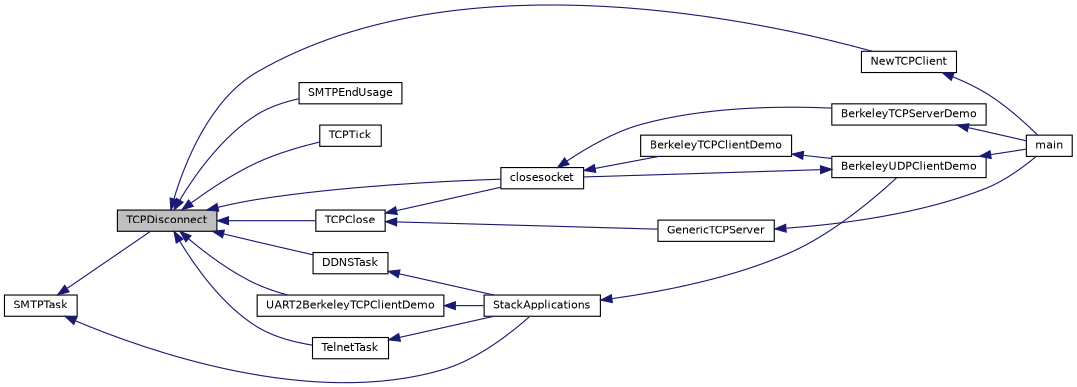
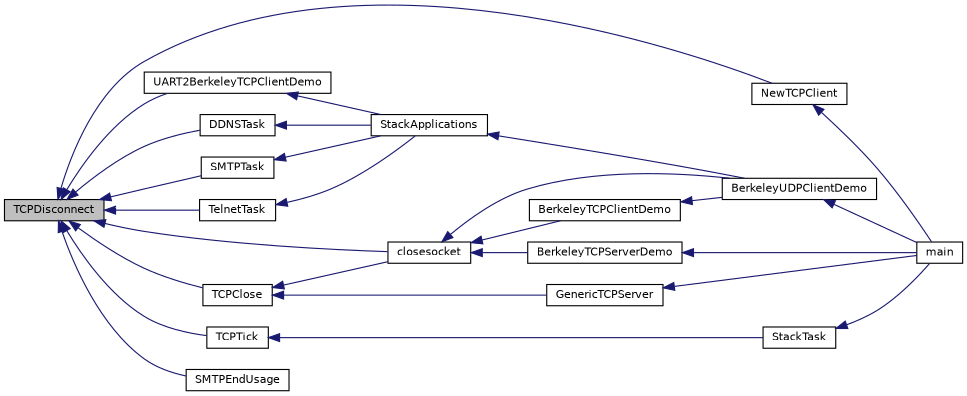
(702, 173) -> (583, 178)
(109, 260) -> (156, 186)
none -> (799, 338)
